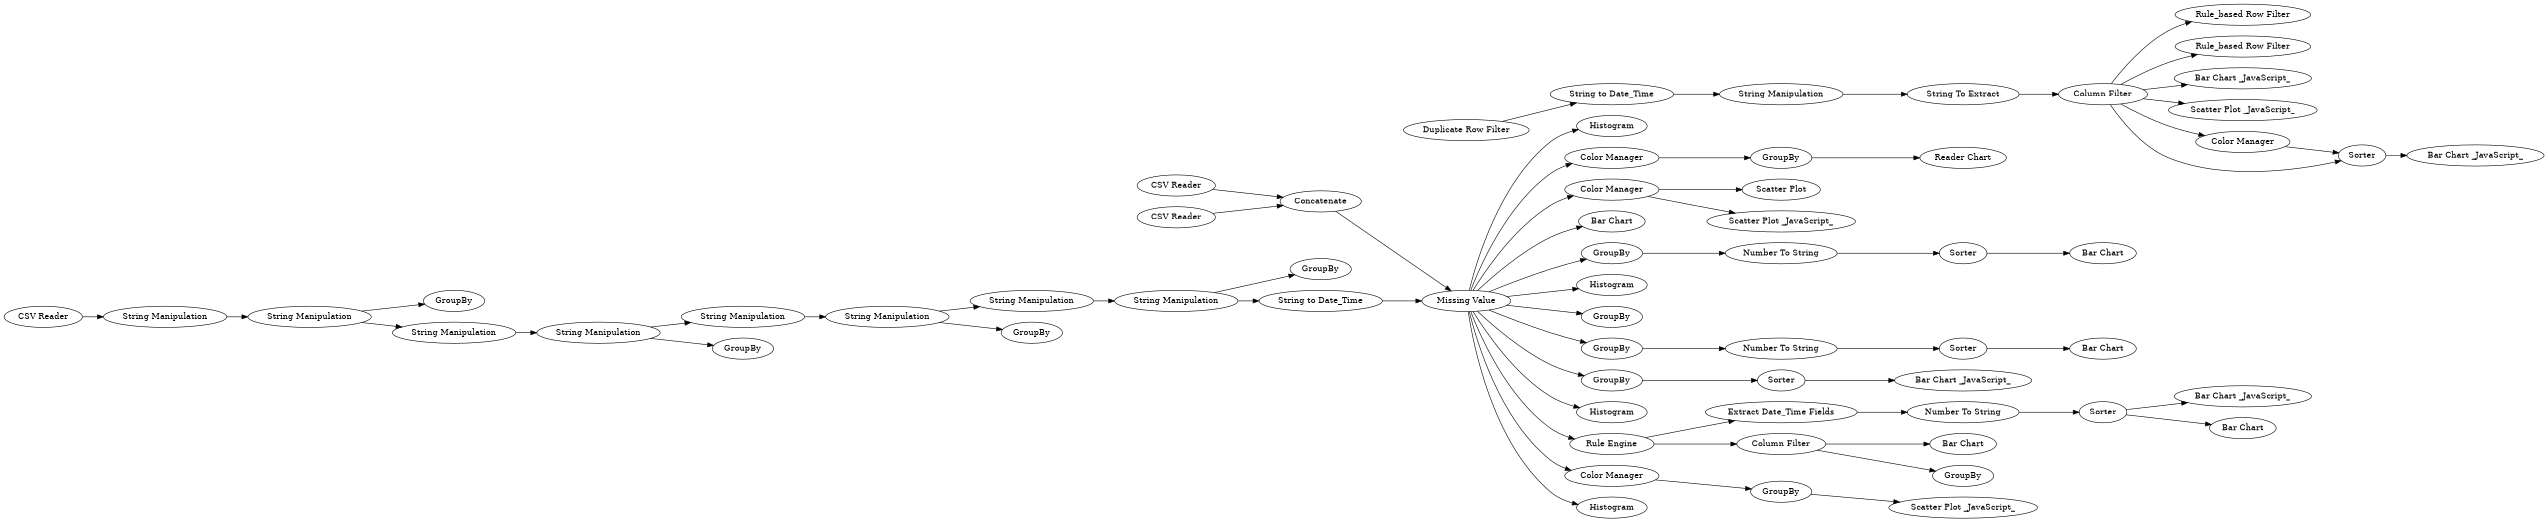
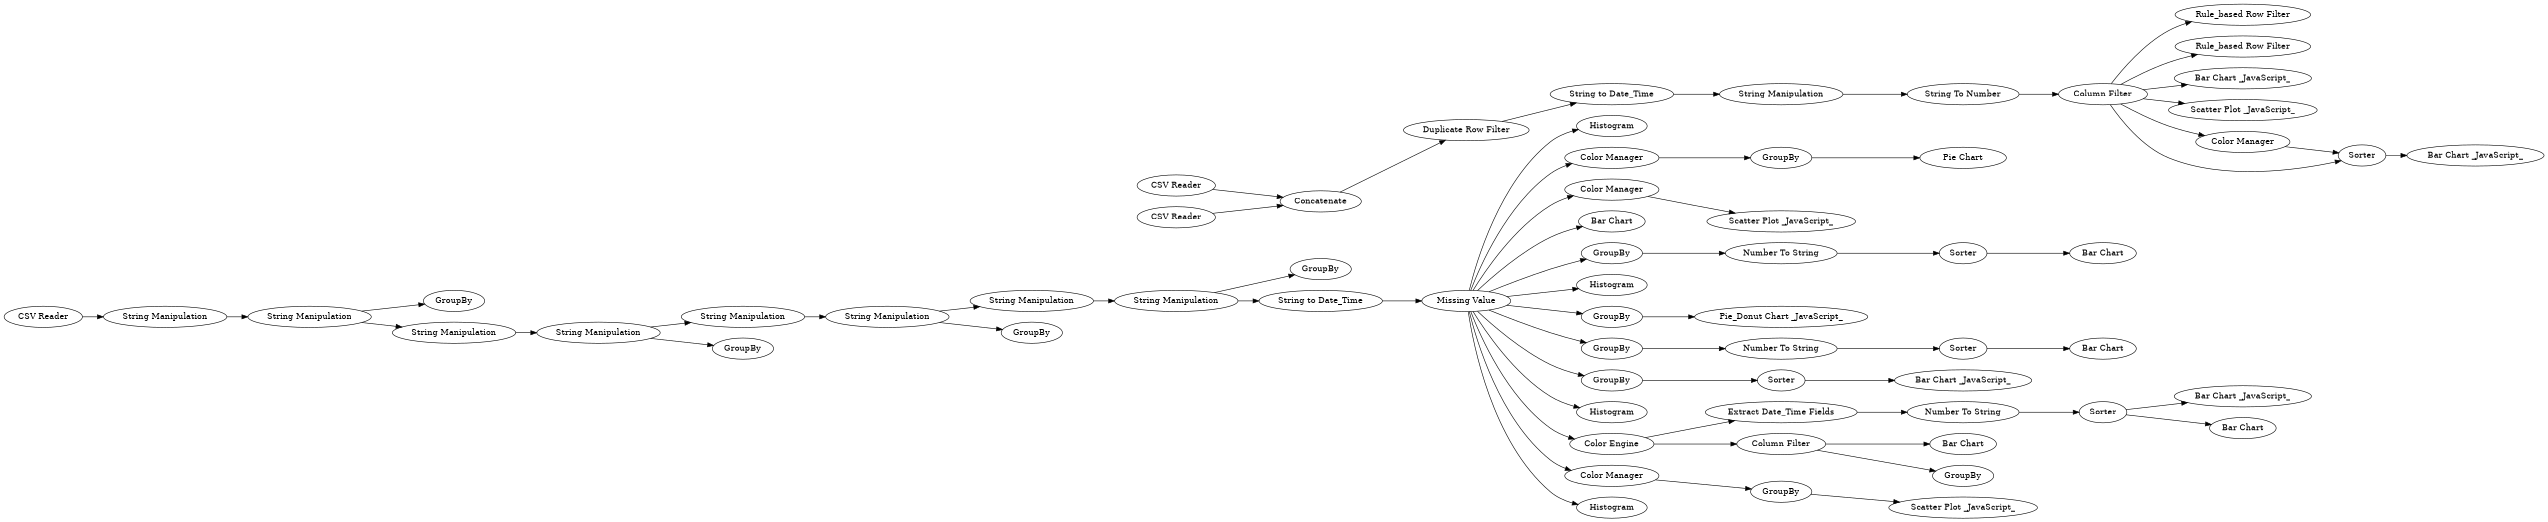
(1963, 94) -> (1963, 94)
(1963, 158) -> (1963, 158)
(1781, 190) -> none
(1391, 249) -> (1390, 167)
none -> (1781, 317)
(1612, 444) -> (1612, 444)
